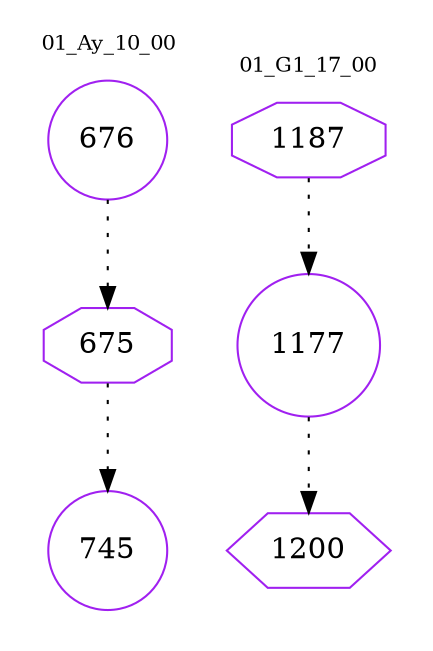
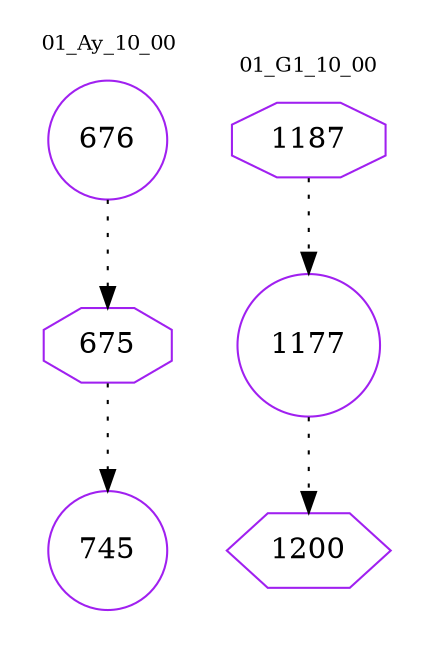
(309, 66) -> (309, 66)
